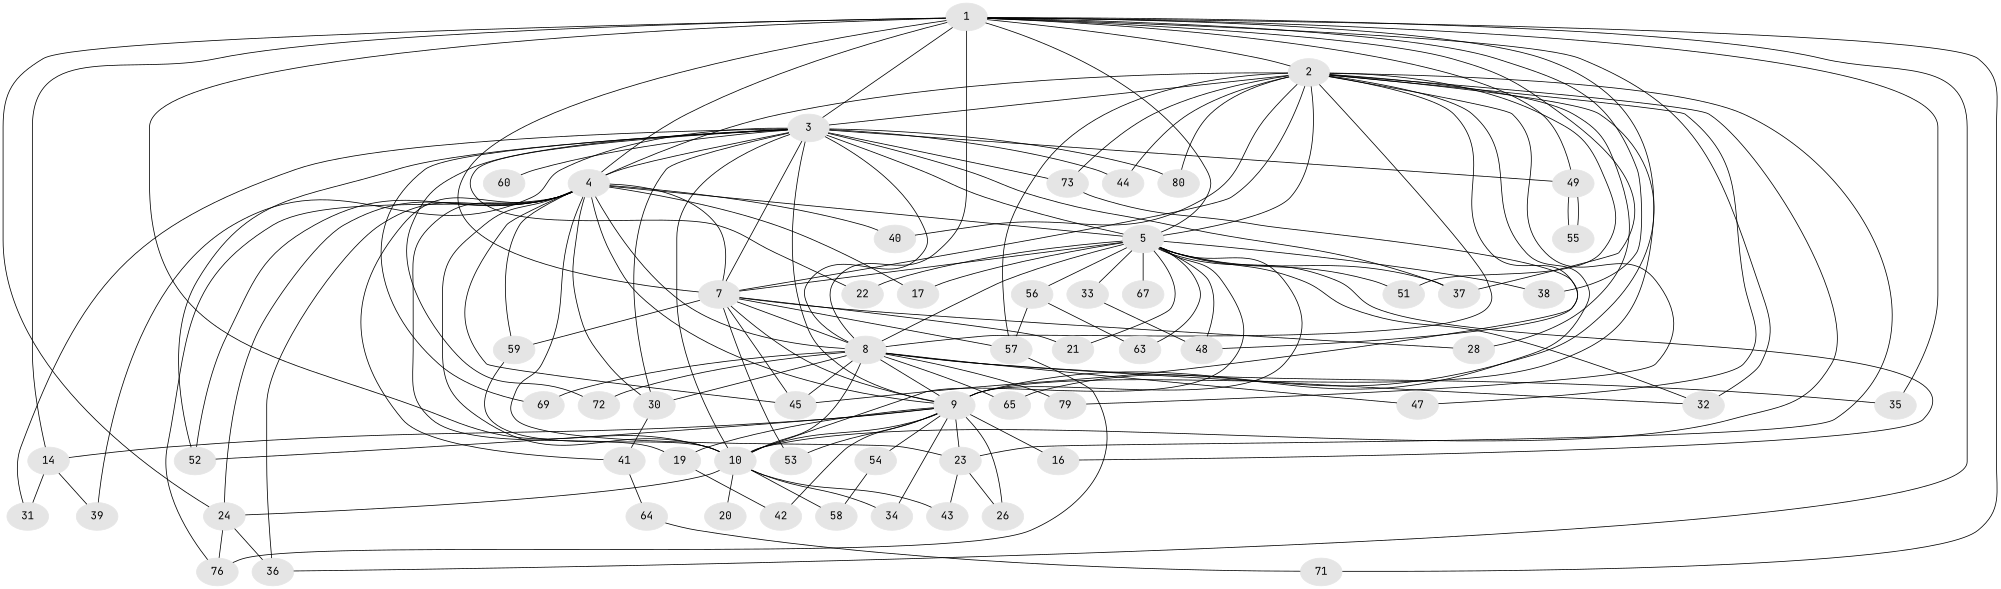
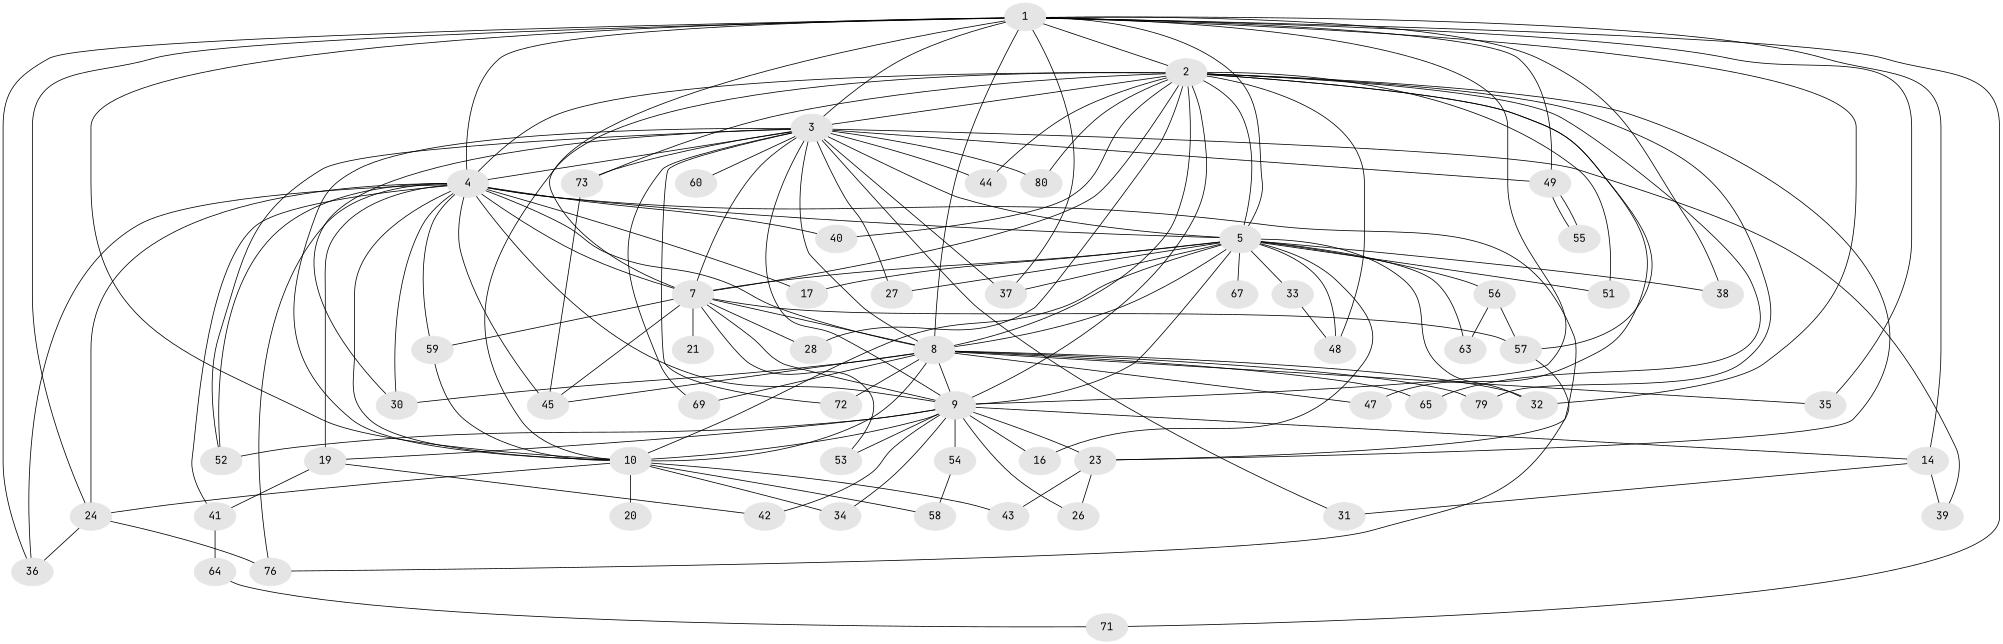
(863, 294) -> (892, 294)
(1161, 315) -> none
(639, 433) -> (270, 489)
